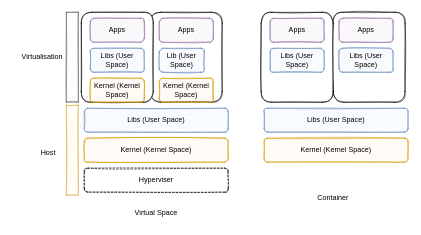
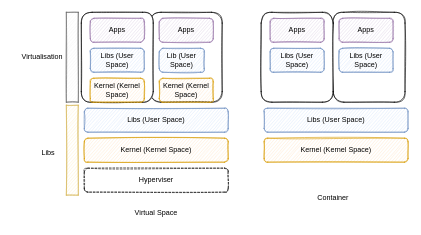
(48, 153) -> (48, 153)
